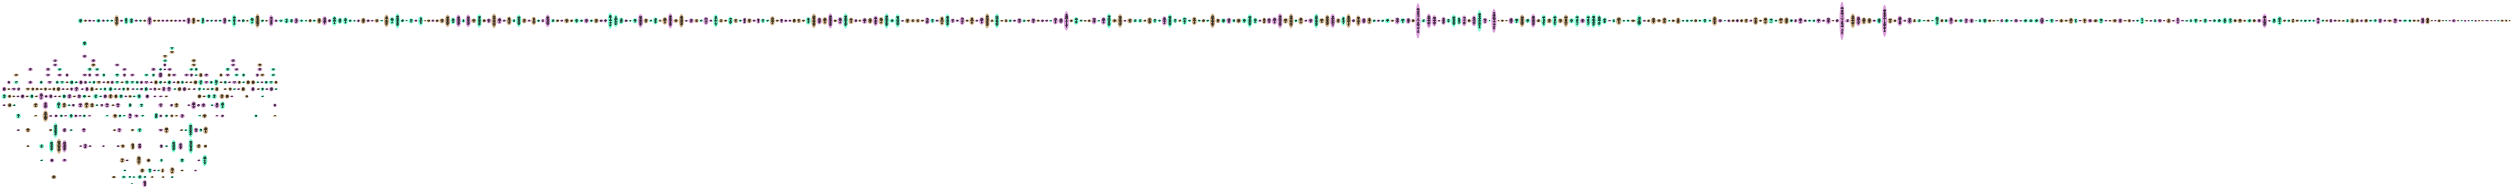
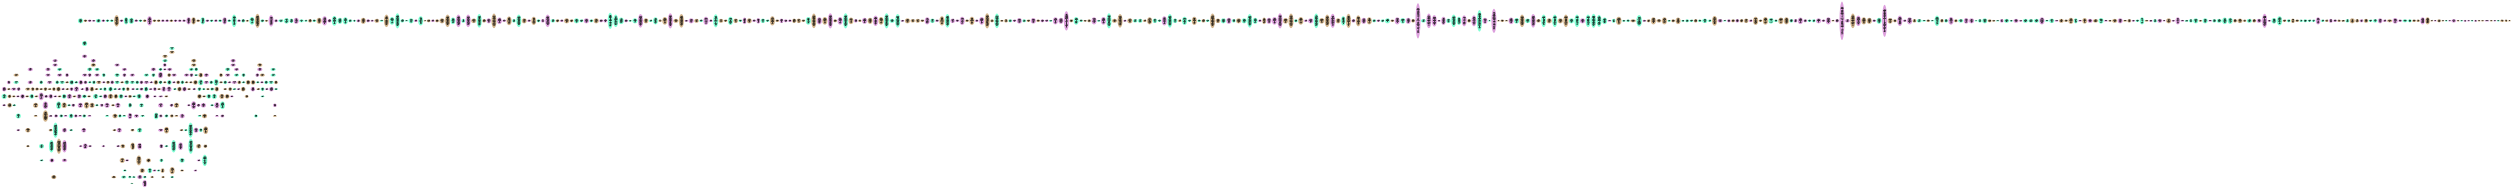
(140, 177) -> (140, 177)
